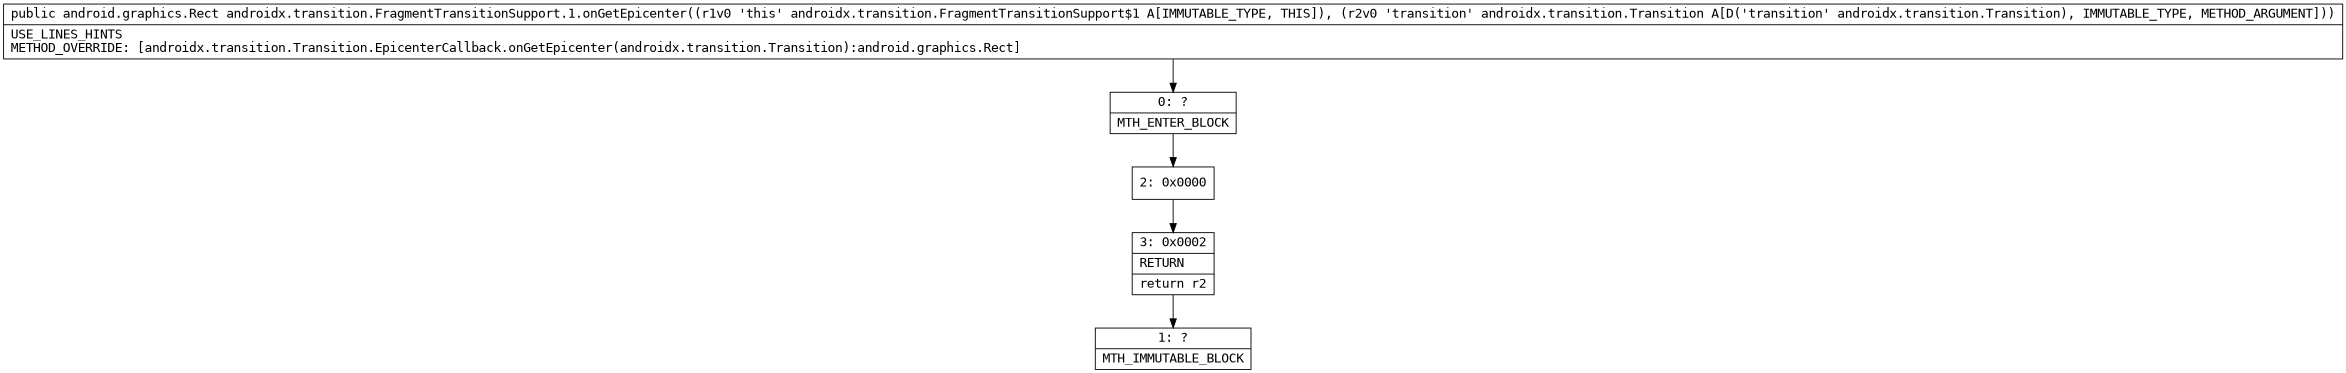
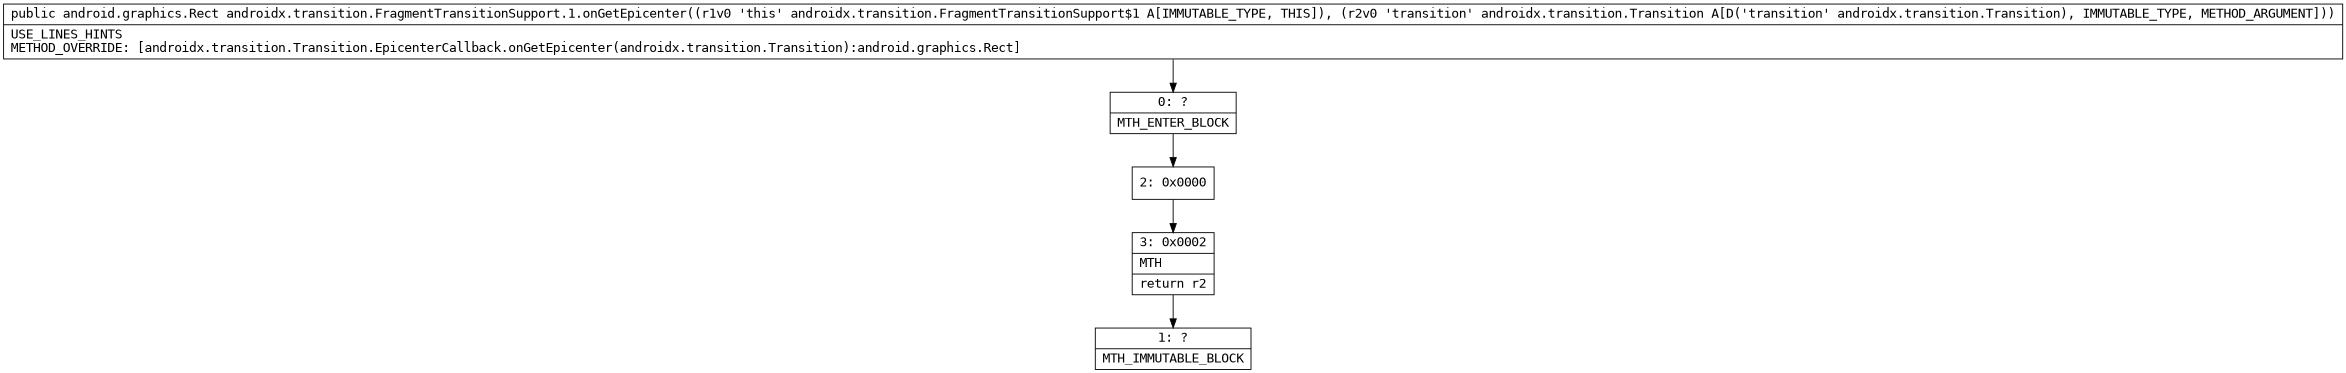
(1162, 263) -> (1151, 263)
